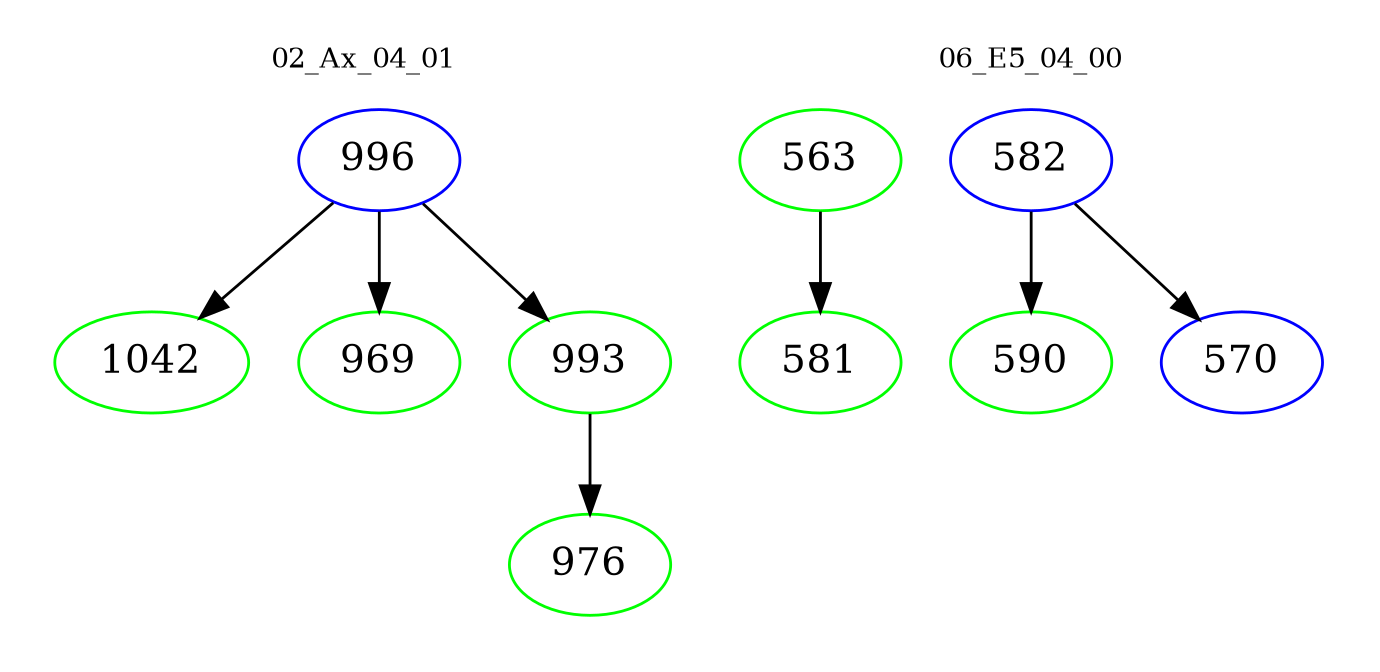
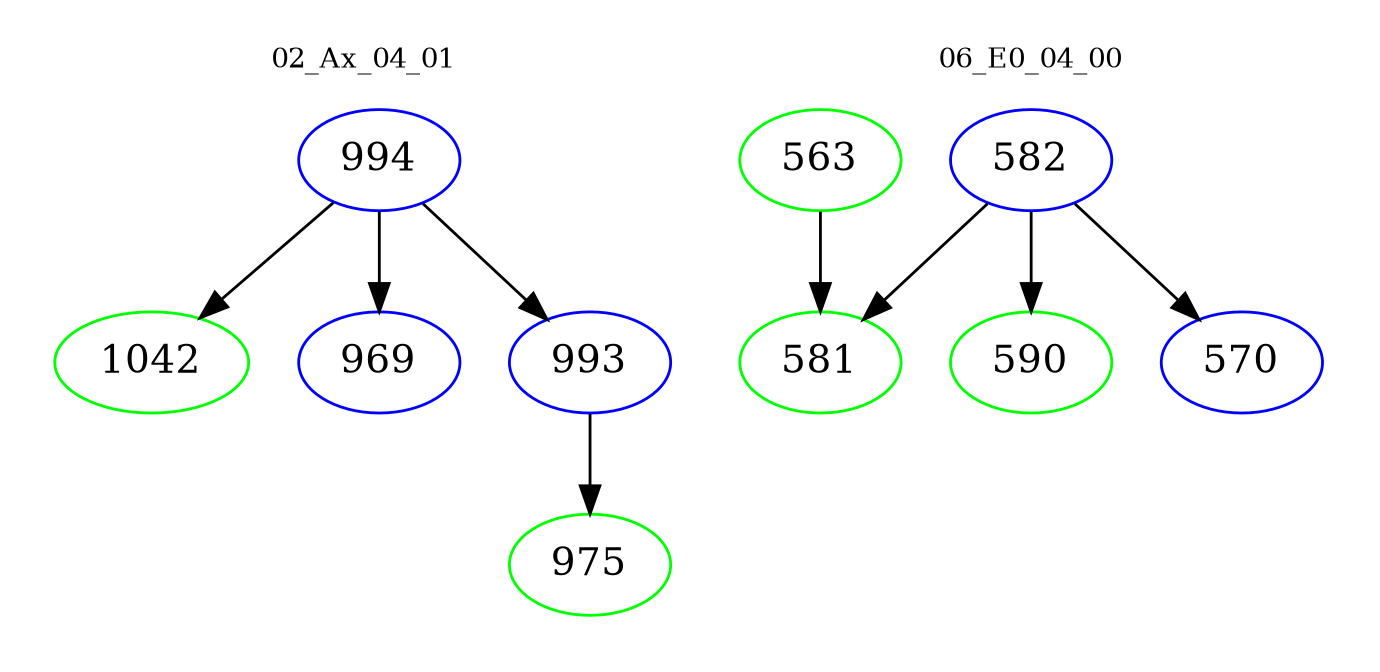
(1031, 60) -> (1031, 60)
(379, 160) -> (379, 160)
none -> (936, 252)
(379, 362) -> (379, 362)
(590, 362) -> (590, 362)
(590, 565) -> (590, 565)
